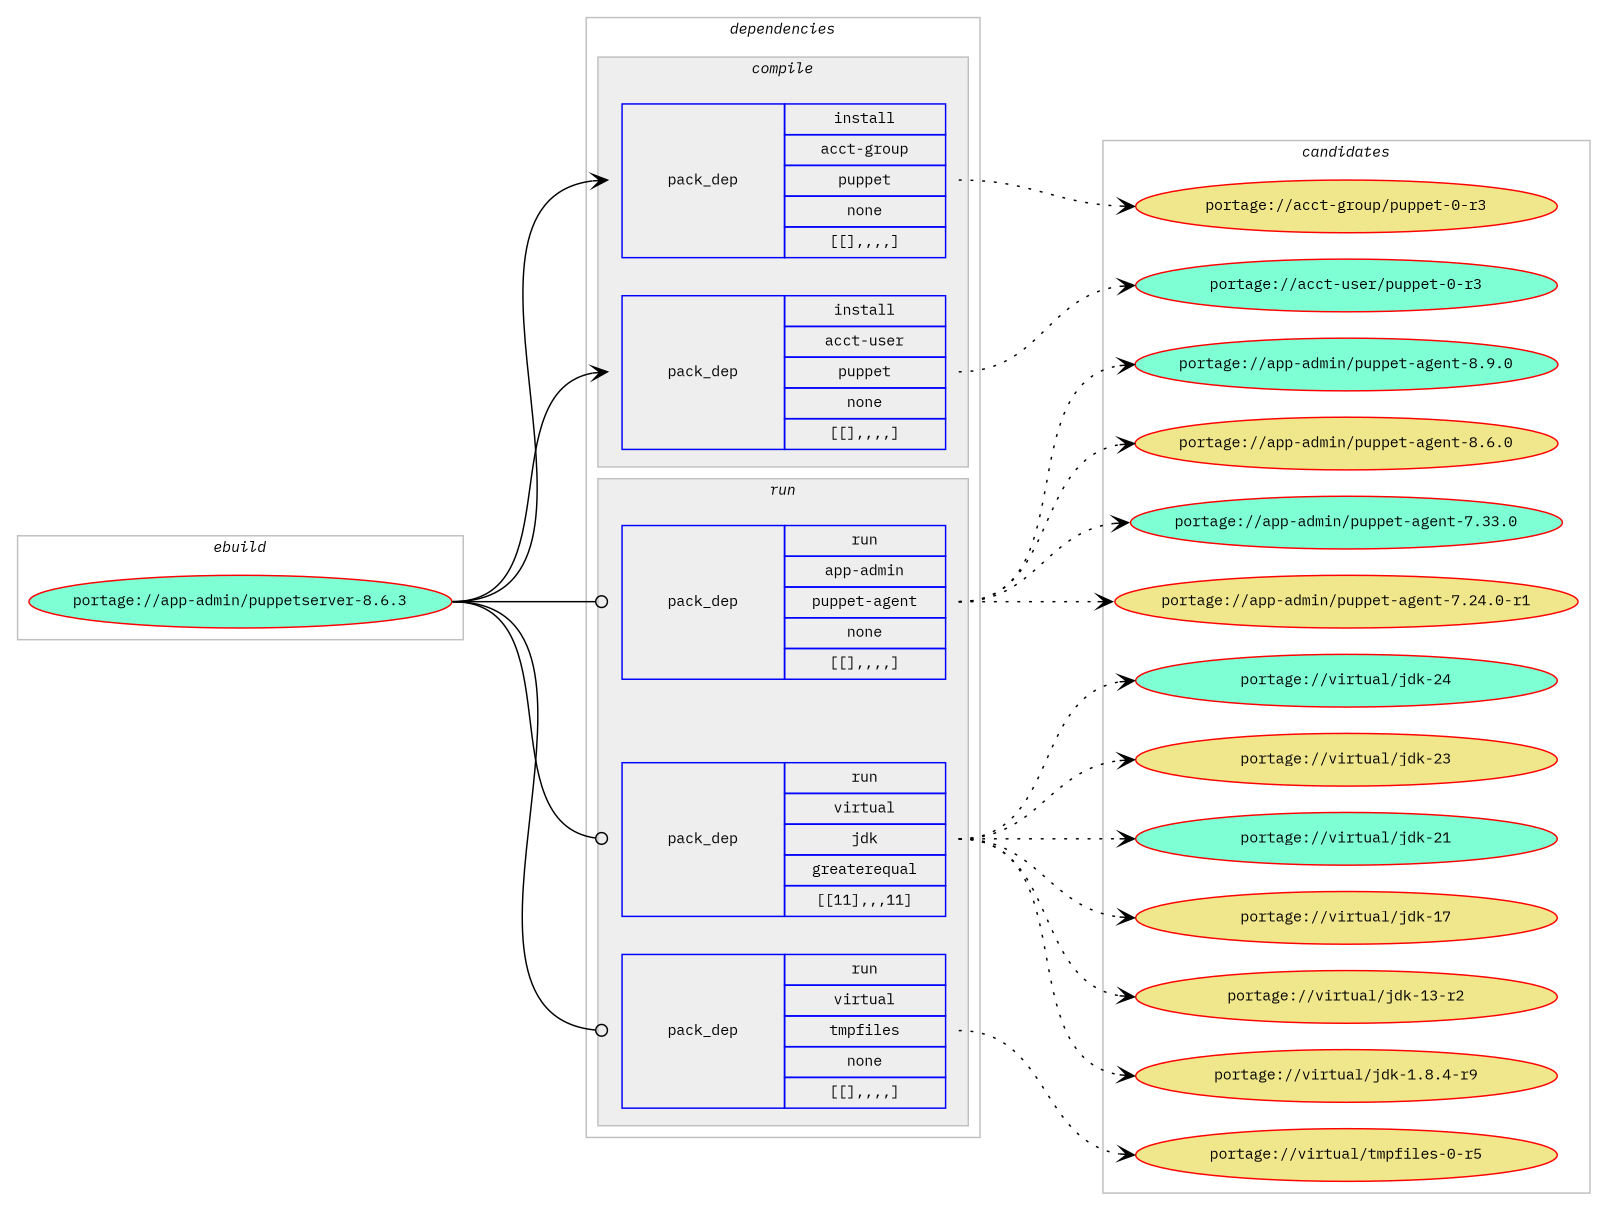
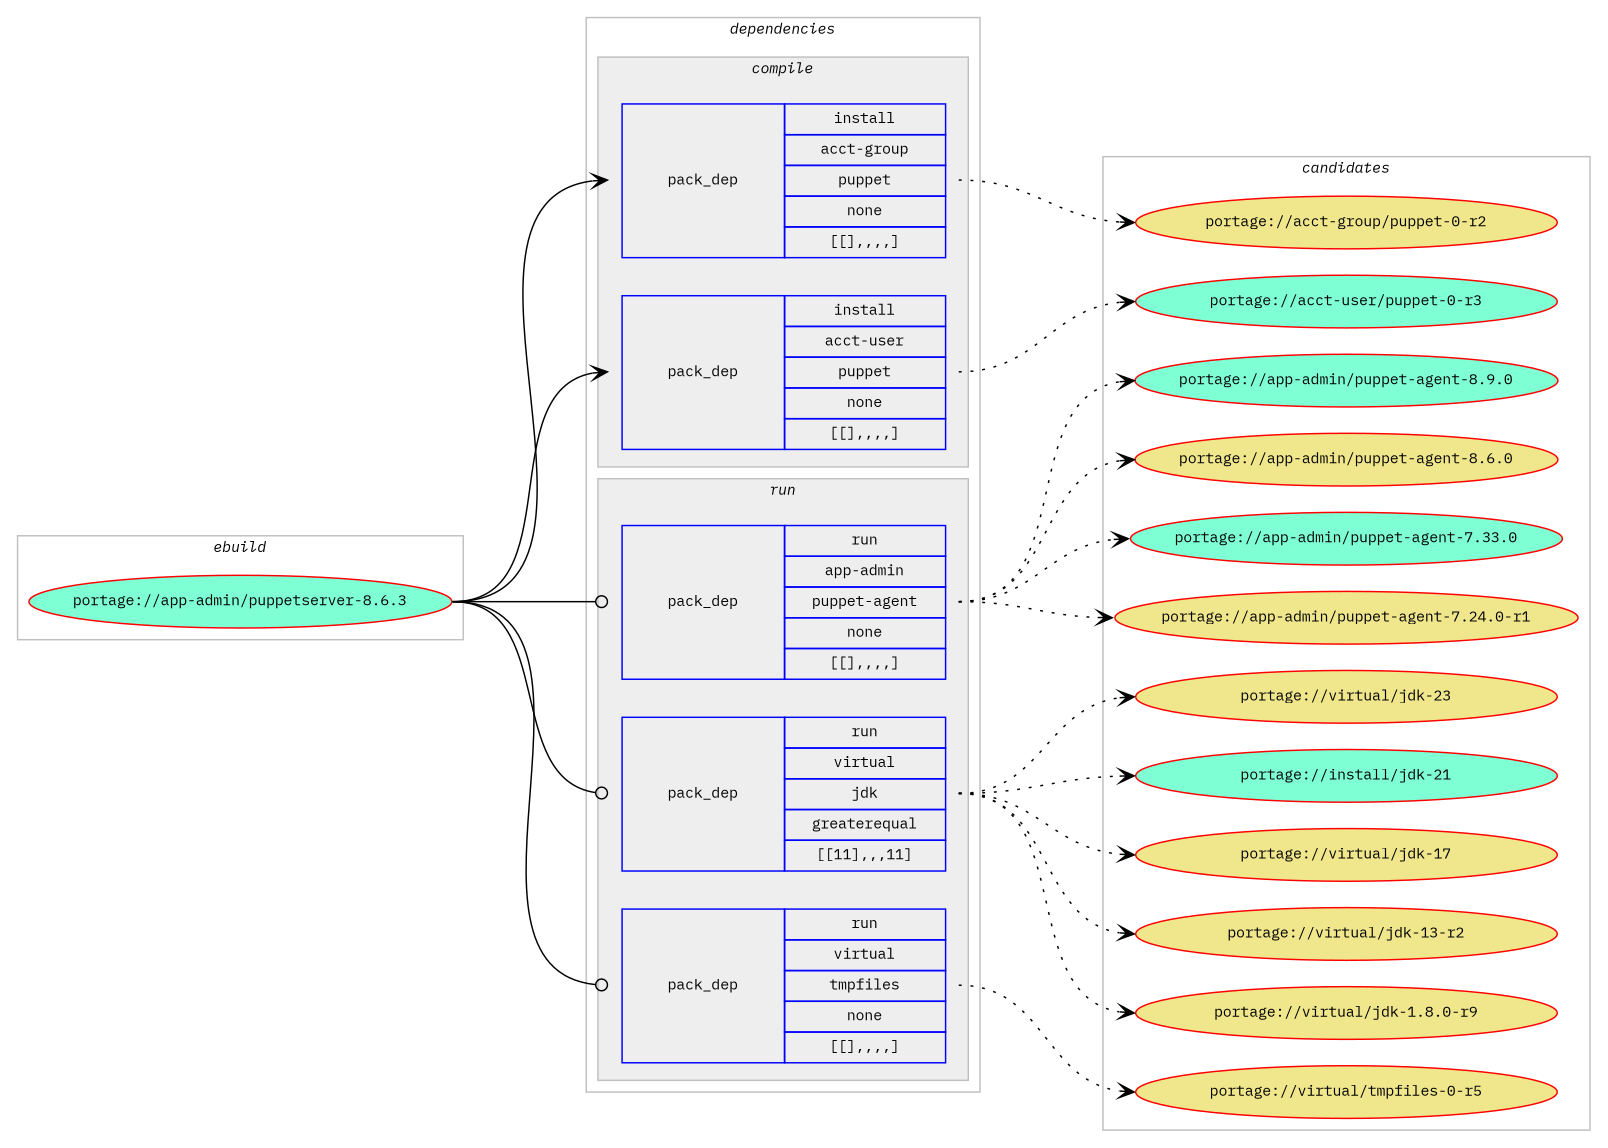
(1346, 206) -> (1346, 223)
(1346, 681) -> none
(1346, 839) -> (1346, 776)
(1346, 1076) -> (1346, 1013)
